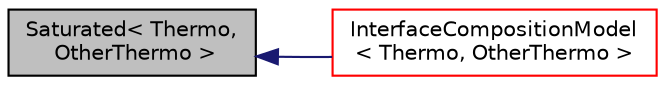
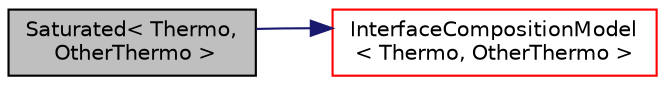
(305, 57) -> (284, 28)
